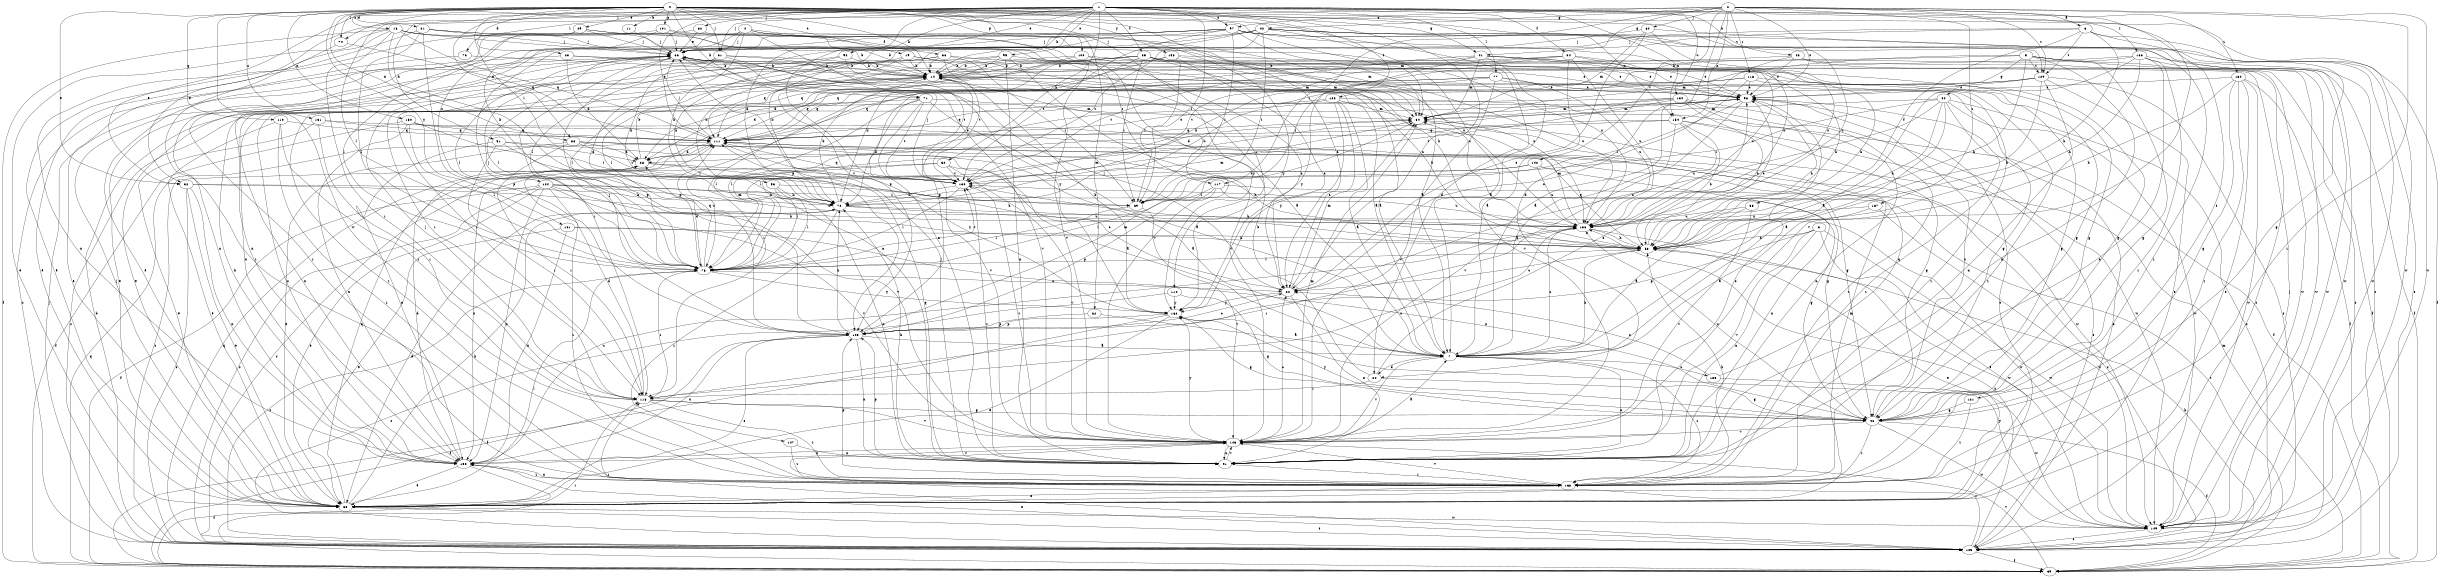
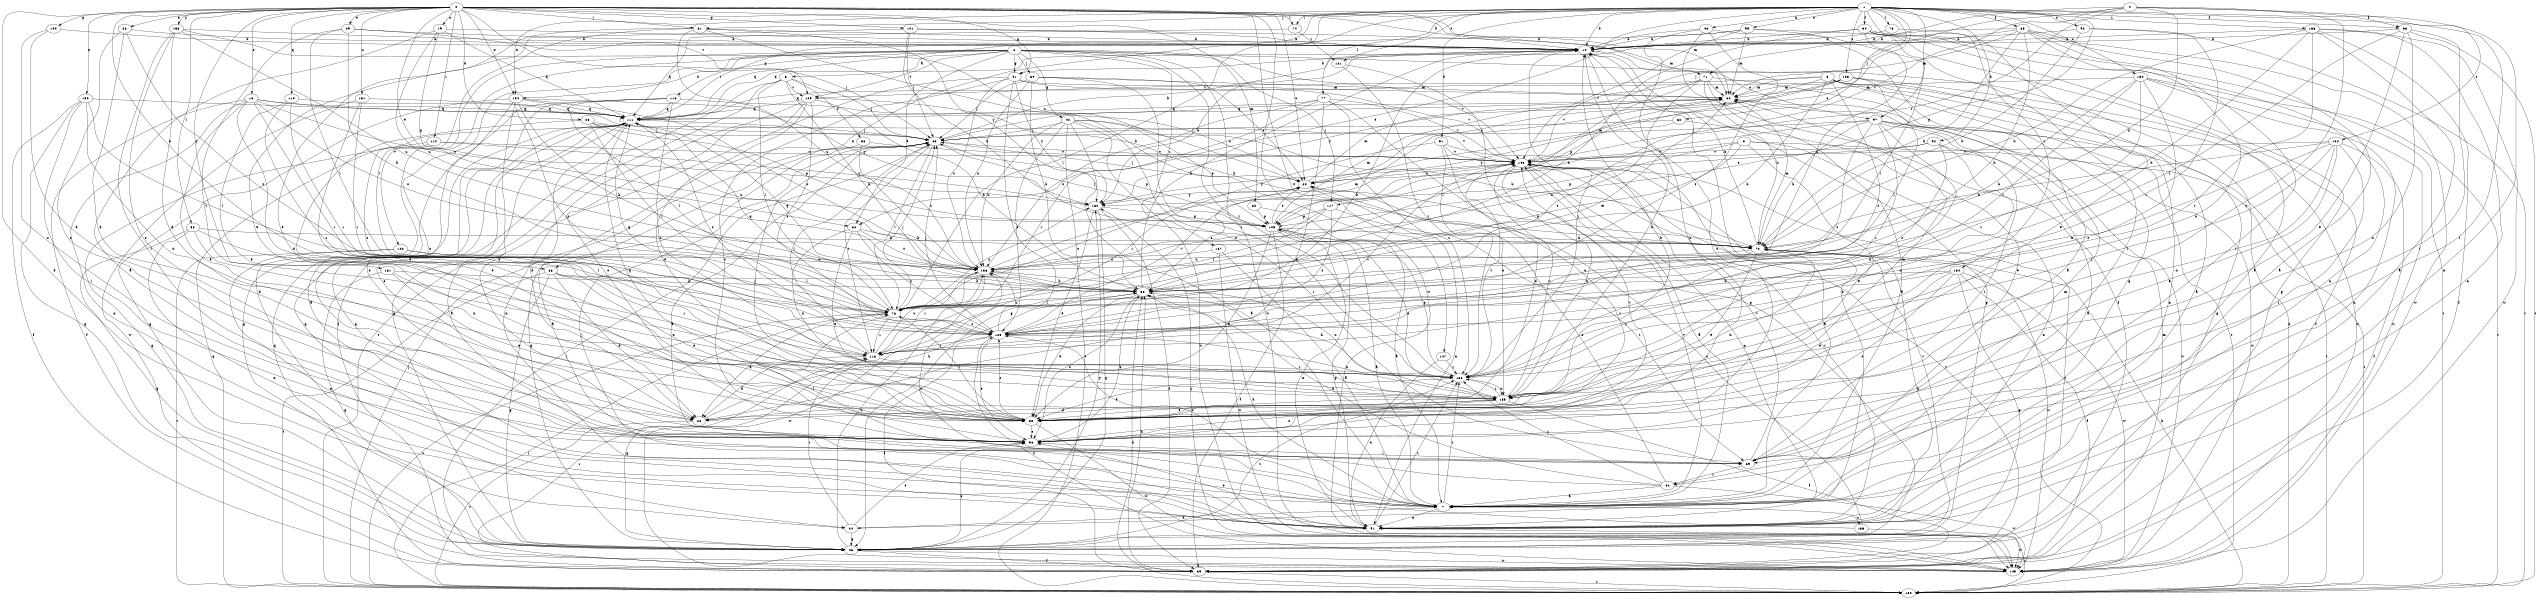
none -> (2134, 17)
(423, 29) -> (588, 120)
(629, 29) -> none
(693, 42) -> (1193, 131)
(1101, 61) -> (1300, 60)
(1583, 110) -> none
(1257, 124) -> none
none -> (950, 156)
(1561, 168) -> (1709, 474)
(960, 215) -> none
(958, 226) -> (796, 125)
(1039, 235) -> (1048, 217)
(1486, 324) -> (345, 410)
none -> (864, 370)
(533, 441) -> (1318, 47)
